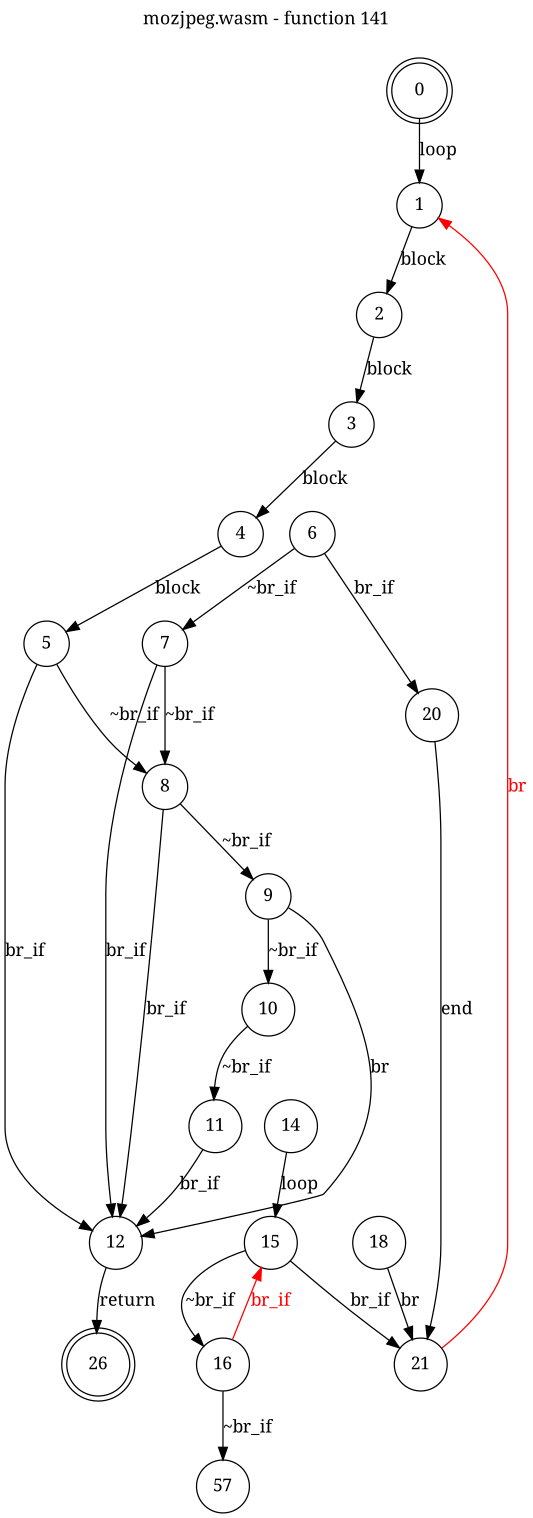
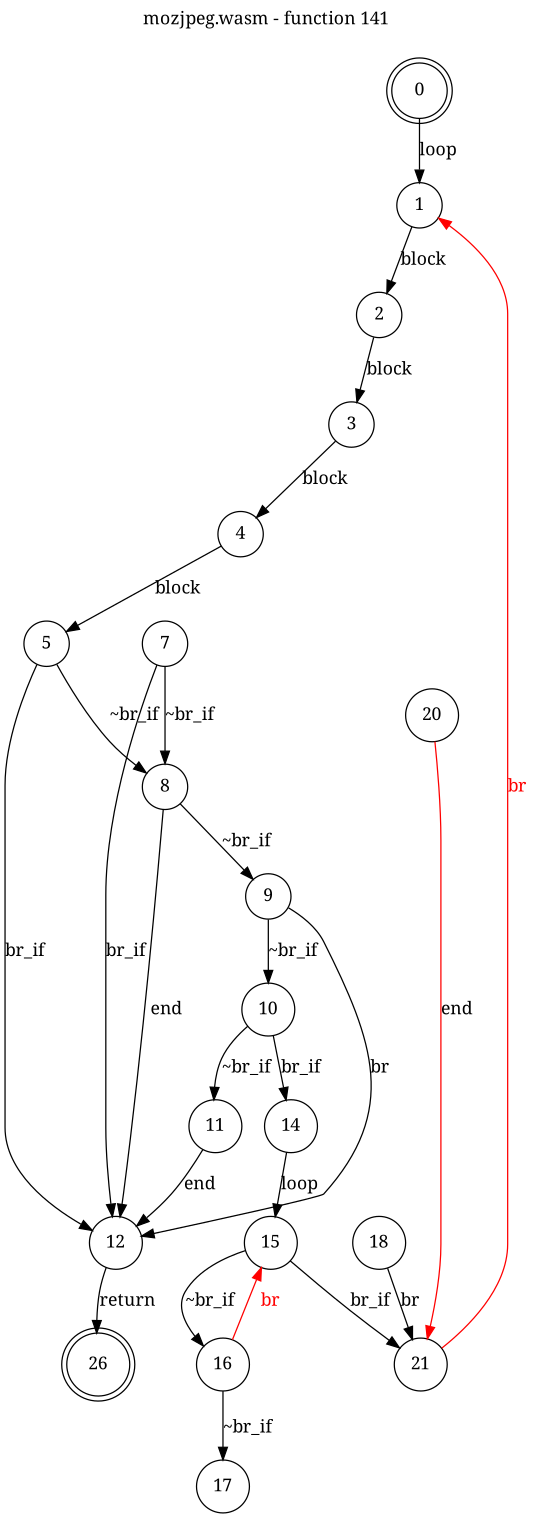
(312, 534) -> none
(166, 1010) -> (166, 1010)
(441, 1034) -> (441, 1034)
none -> (278, 1062)
(200, 1185) -> (200, 1185)
(271, 1301) -> (271, 1301)
(223, 1486) -> (223, 1486)
